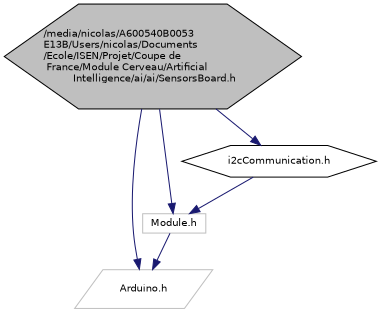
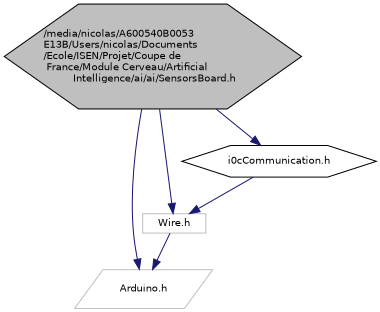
(279, 161) -> (279, 161)
(174, 223) -> (174, 223)
